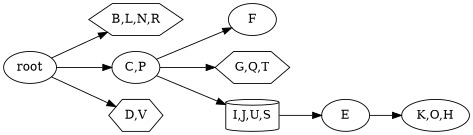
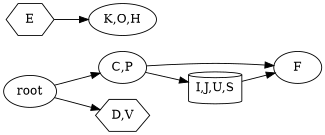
(136, 20) -> none
(252, 67) -> none
(296, 115) -> (254, 78)
(346, 115) -> (30, 20)
